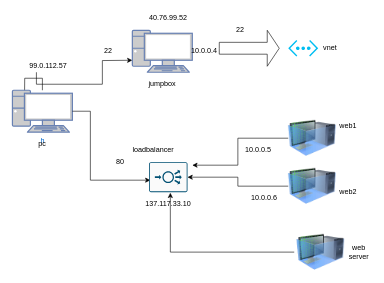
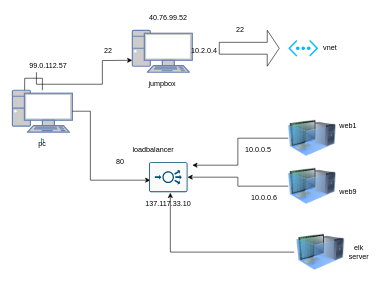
(204, 51) -> (204, 51)
(348, 192) -> (348, 192)
(359, 252) -> (359, 252)
